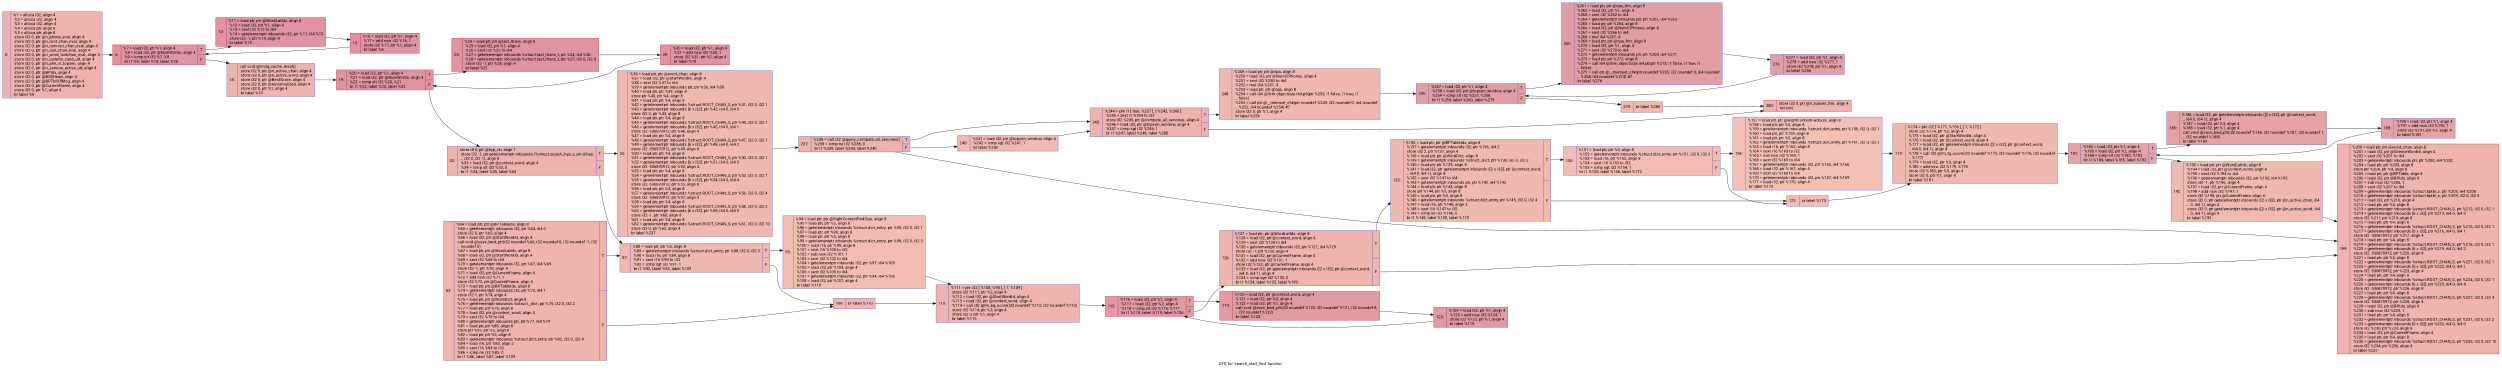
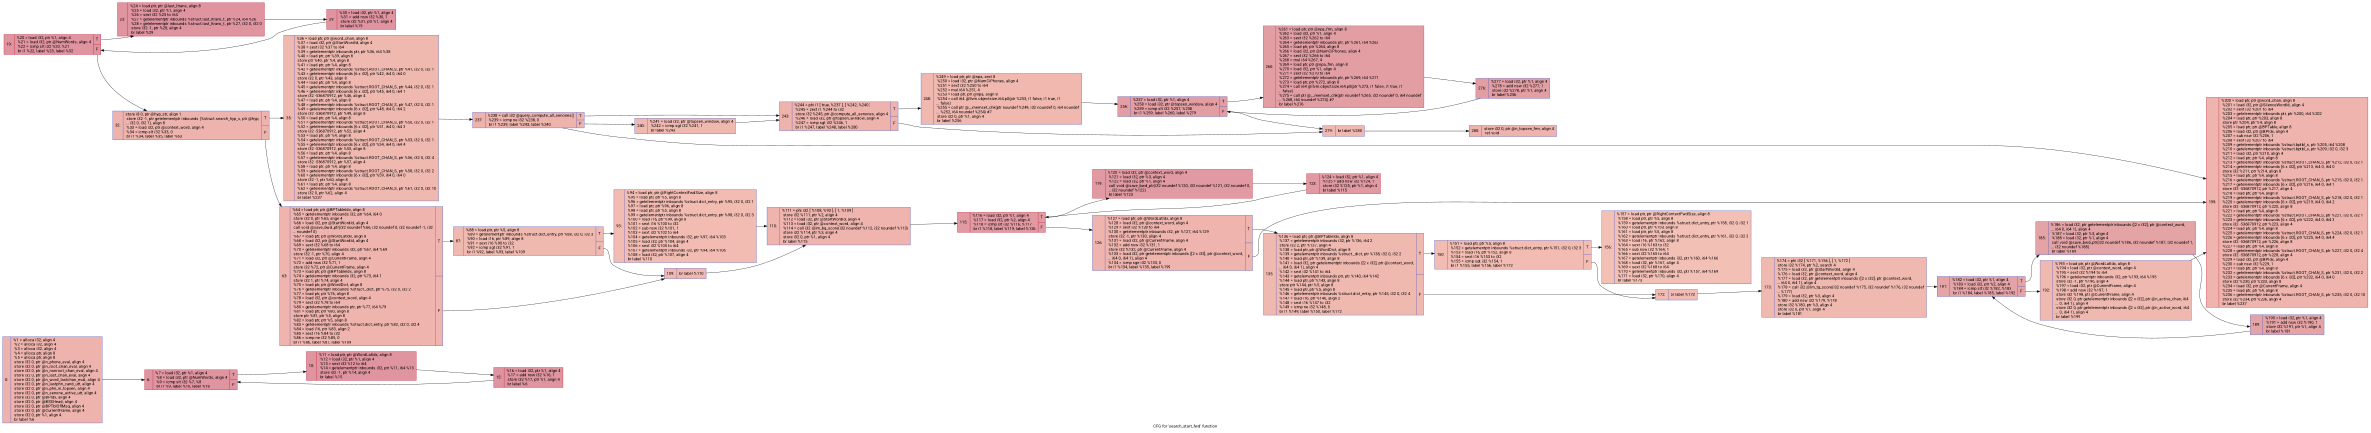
(1265, 72) -> (966, 77)
(271, 80) -> none
(1807, 106) -> (1513, 131)
(1485, 128) -> (1109, 135)
(1936, 131) -> (1806, 265)
(1886, 154) -> none
(605, 210) -> (270, 173)
